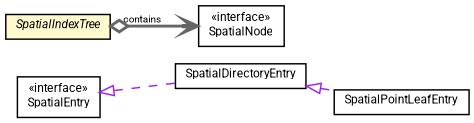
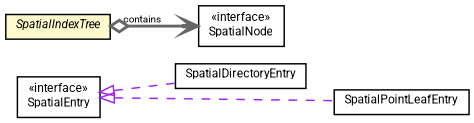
(327, 89) -> (224, 99)
